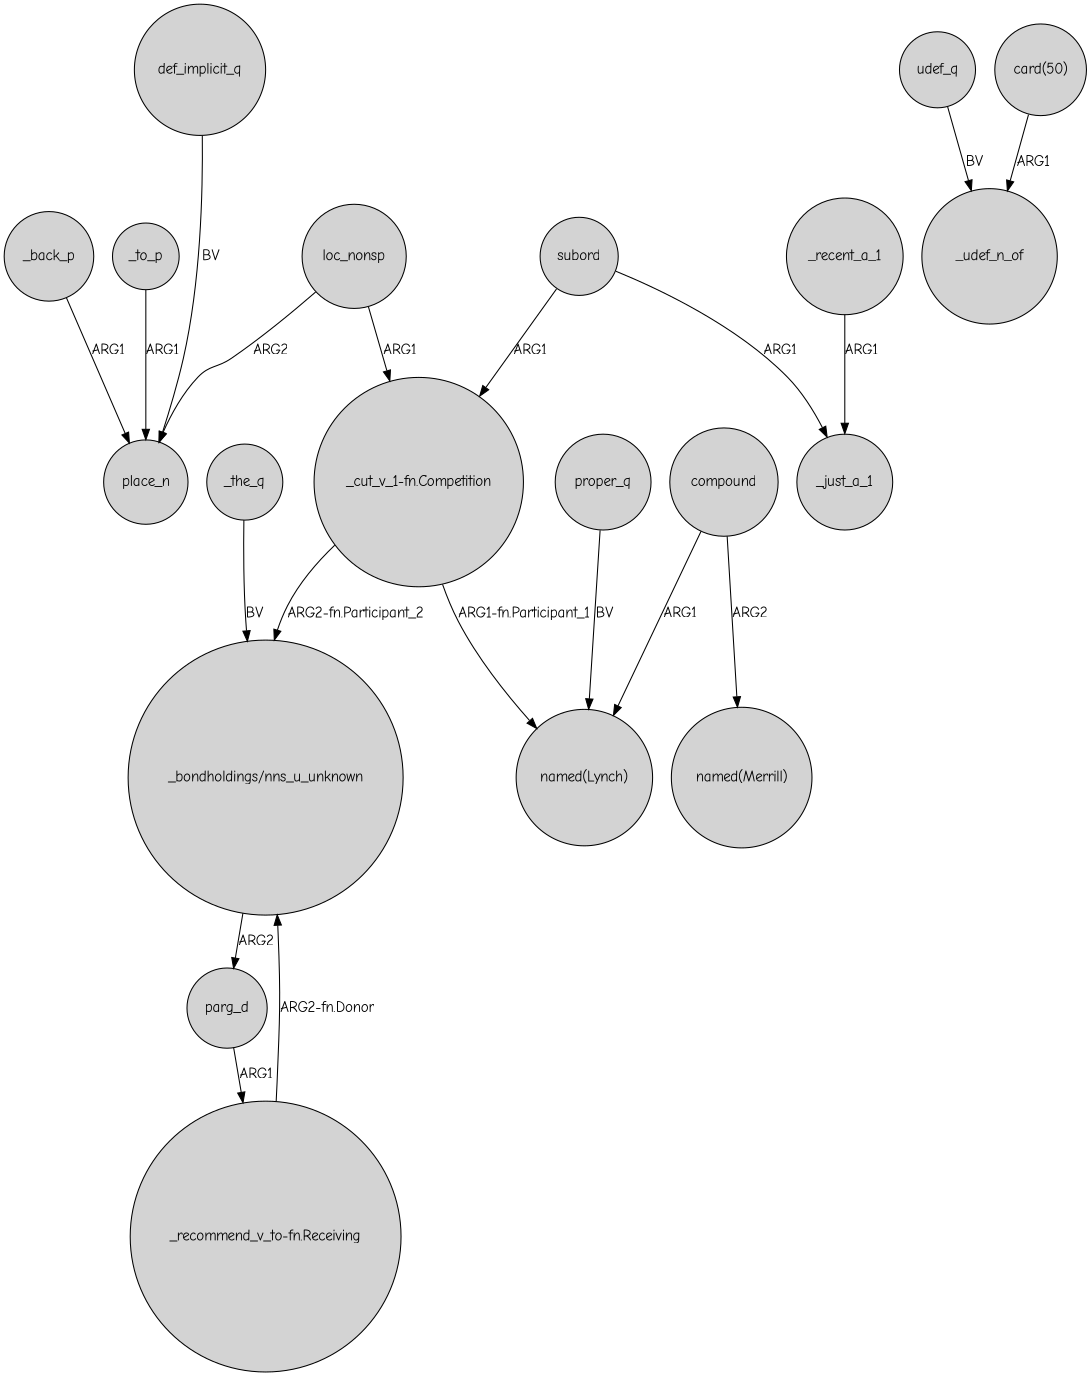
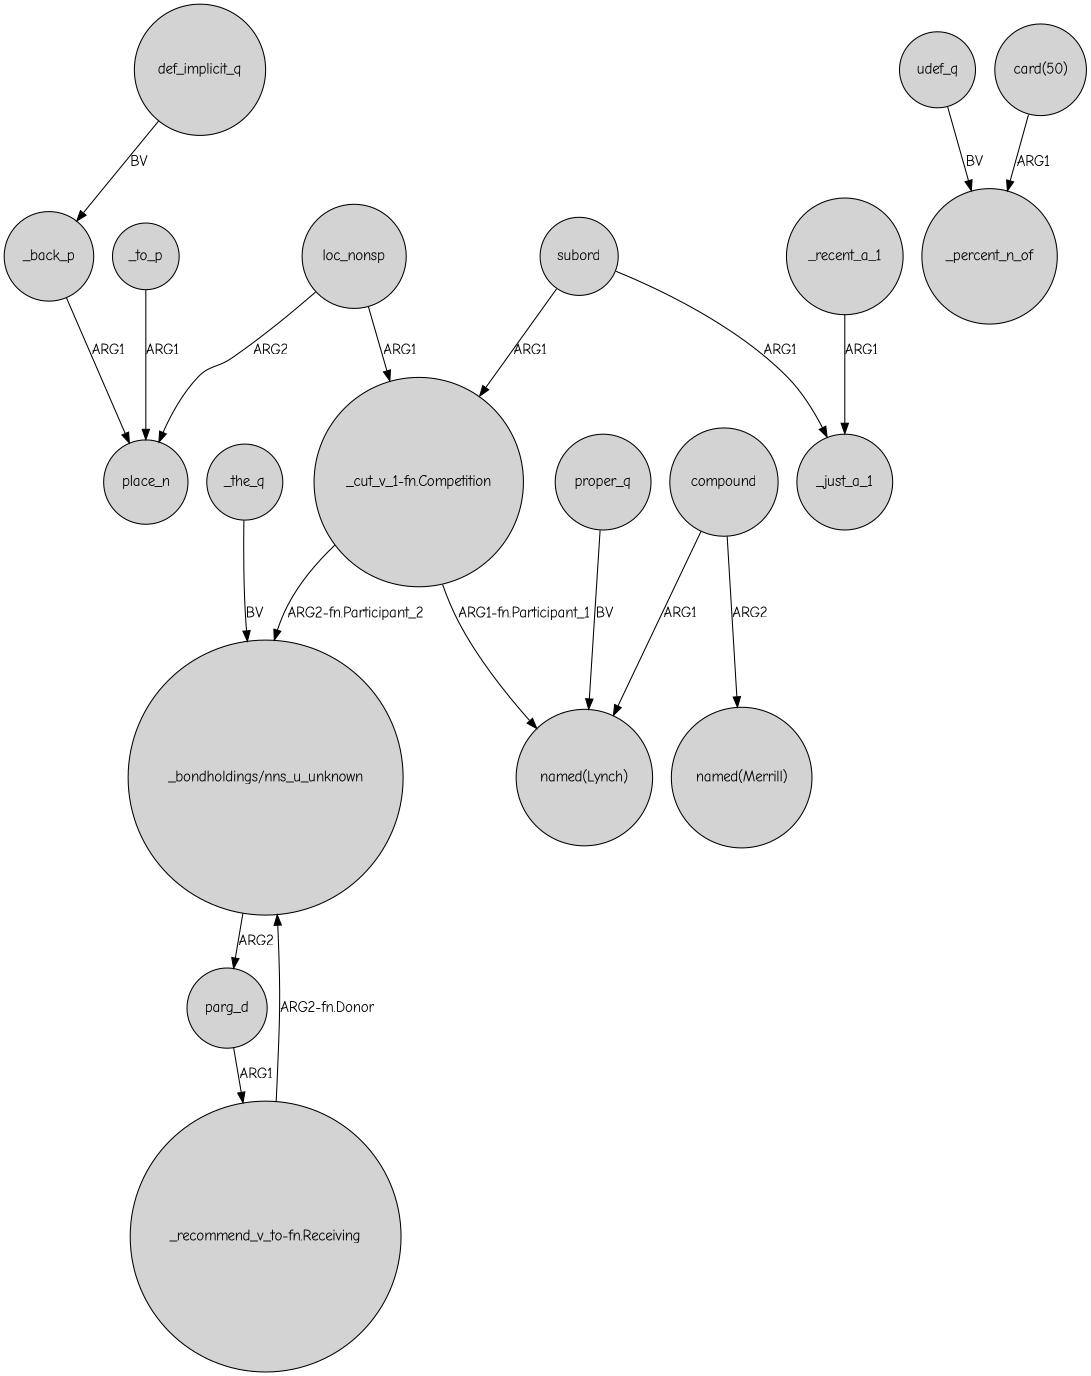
(990, 256) -> (990, 256)
(195, 286) -> (121, 167)
